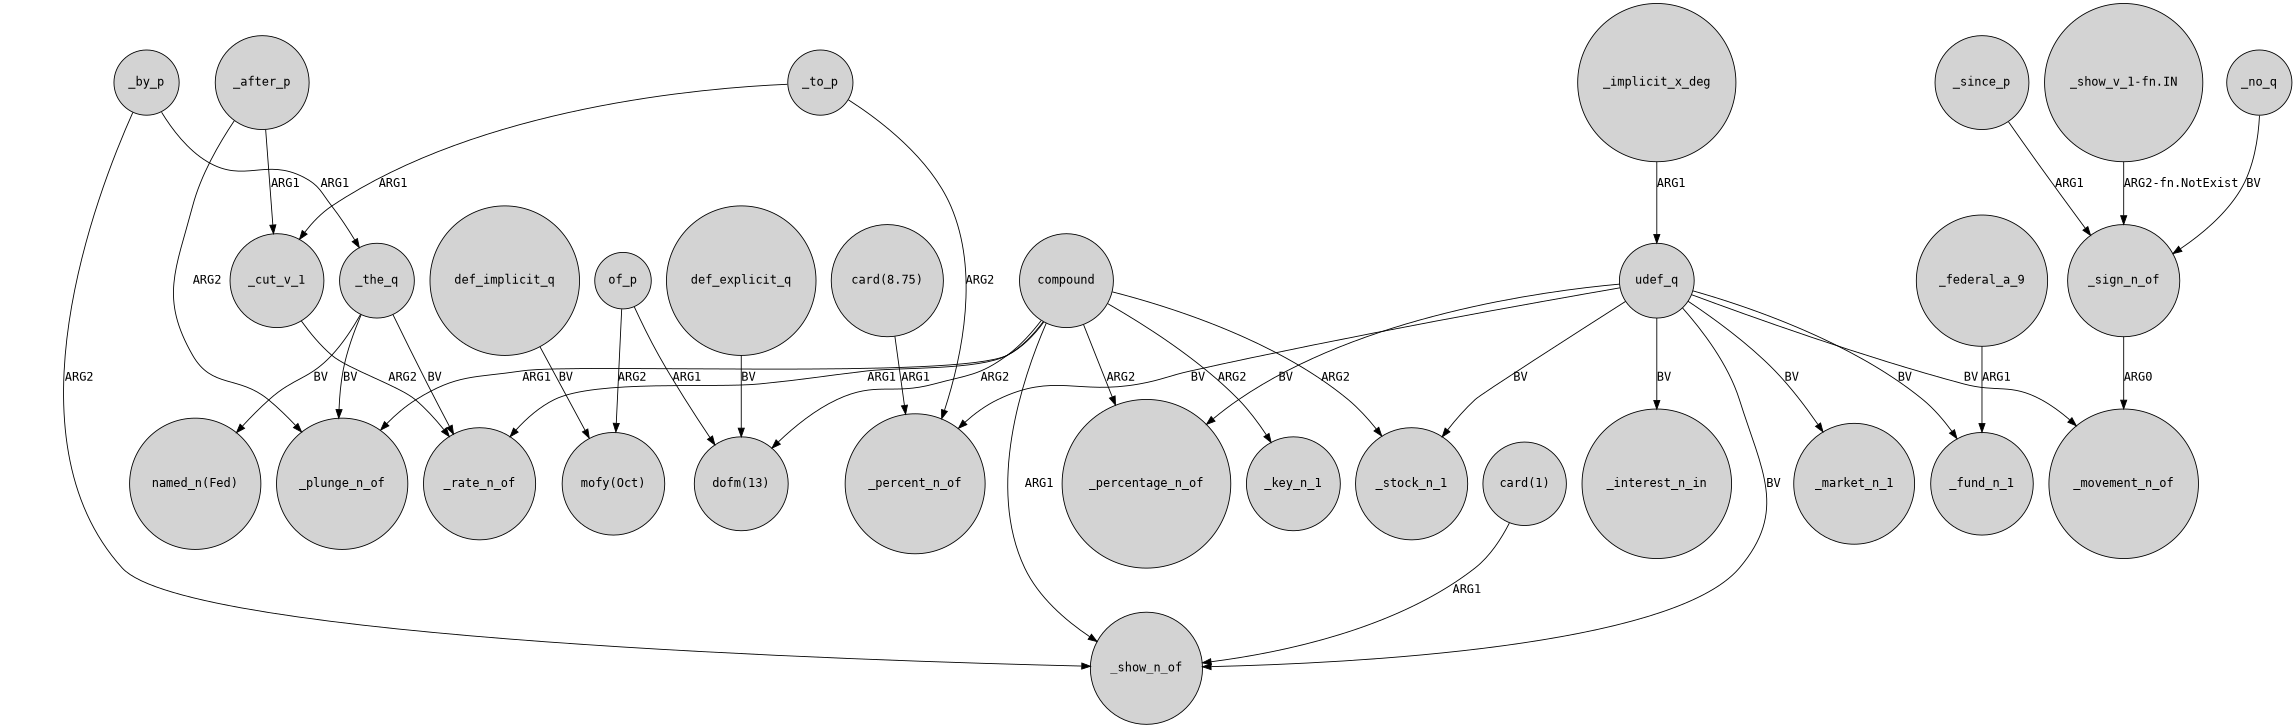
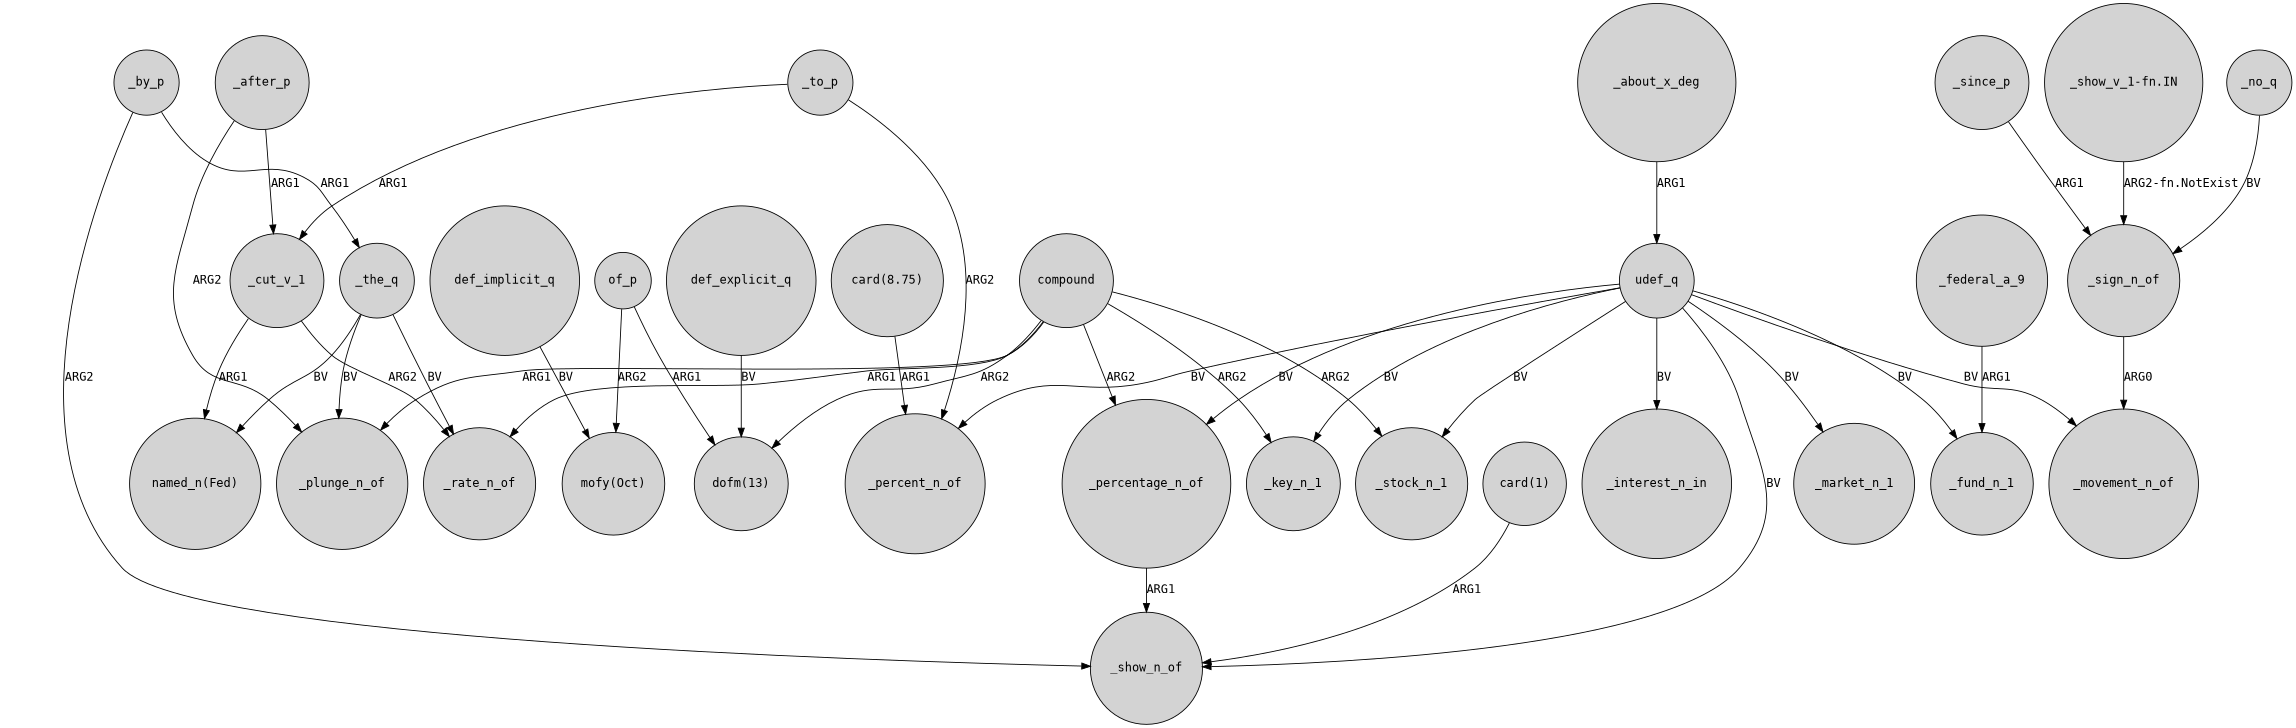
(1657, 83) -> (1657, 83)
none -> (1457, 337)
none -> (223, 362)
(1008, 492) -> (1146, 586)
